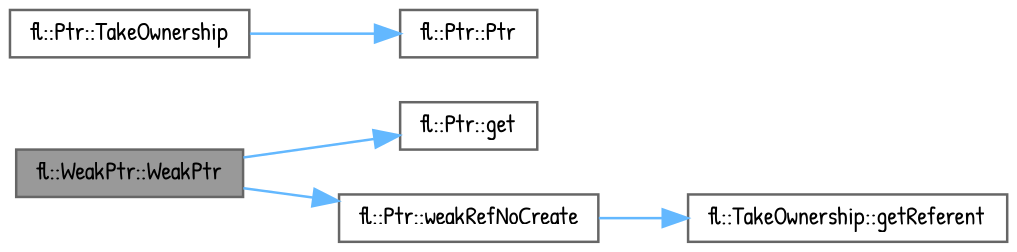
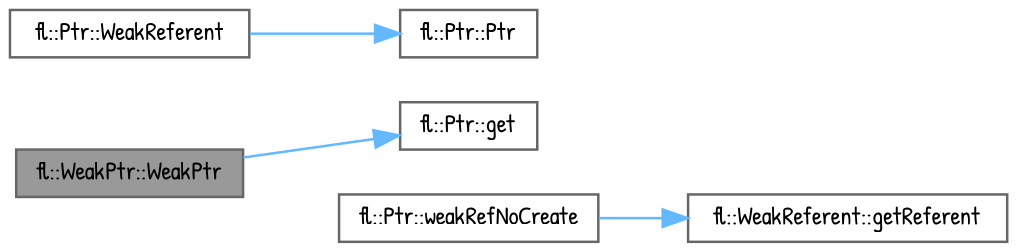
(130, 34) -> (130, 34)
(278, 193) -> none
(848, 218) -> (848, 218)
